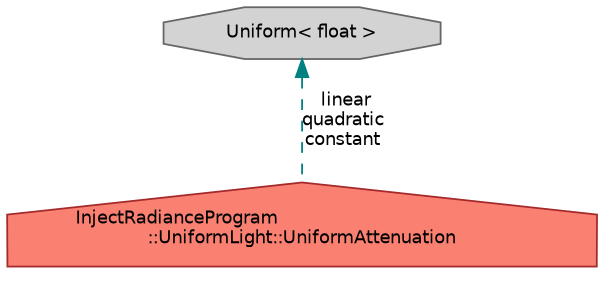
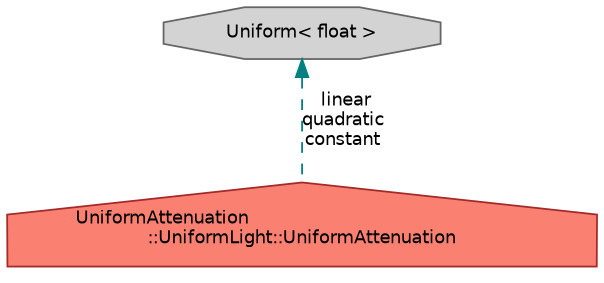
(302, 229) -> (302, 229)
